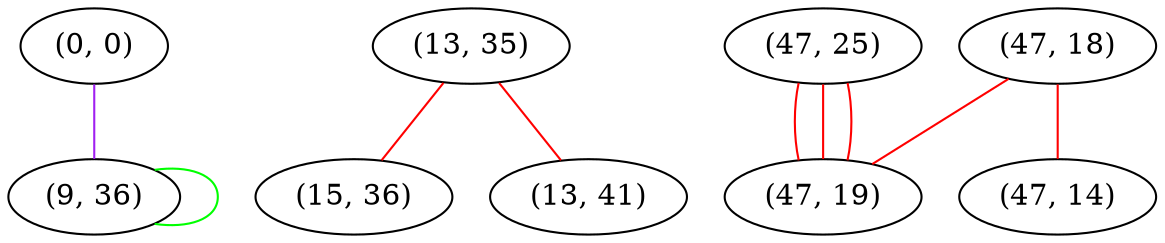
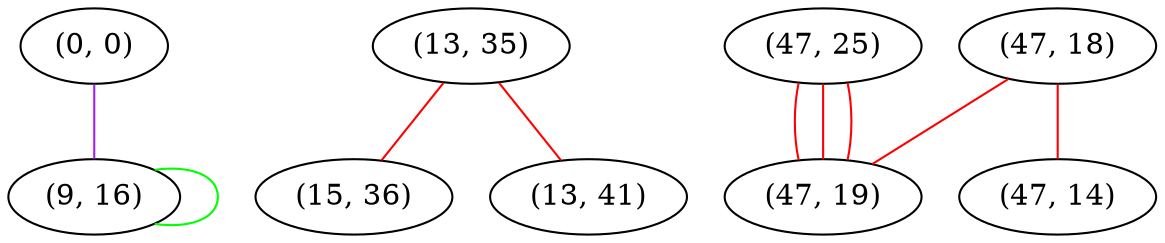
(94, 197) -> (94, 197)
